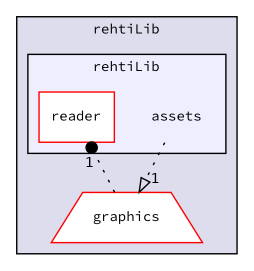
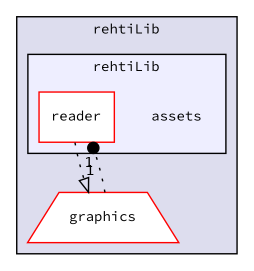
(155, 162) -> (79, 163)
